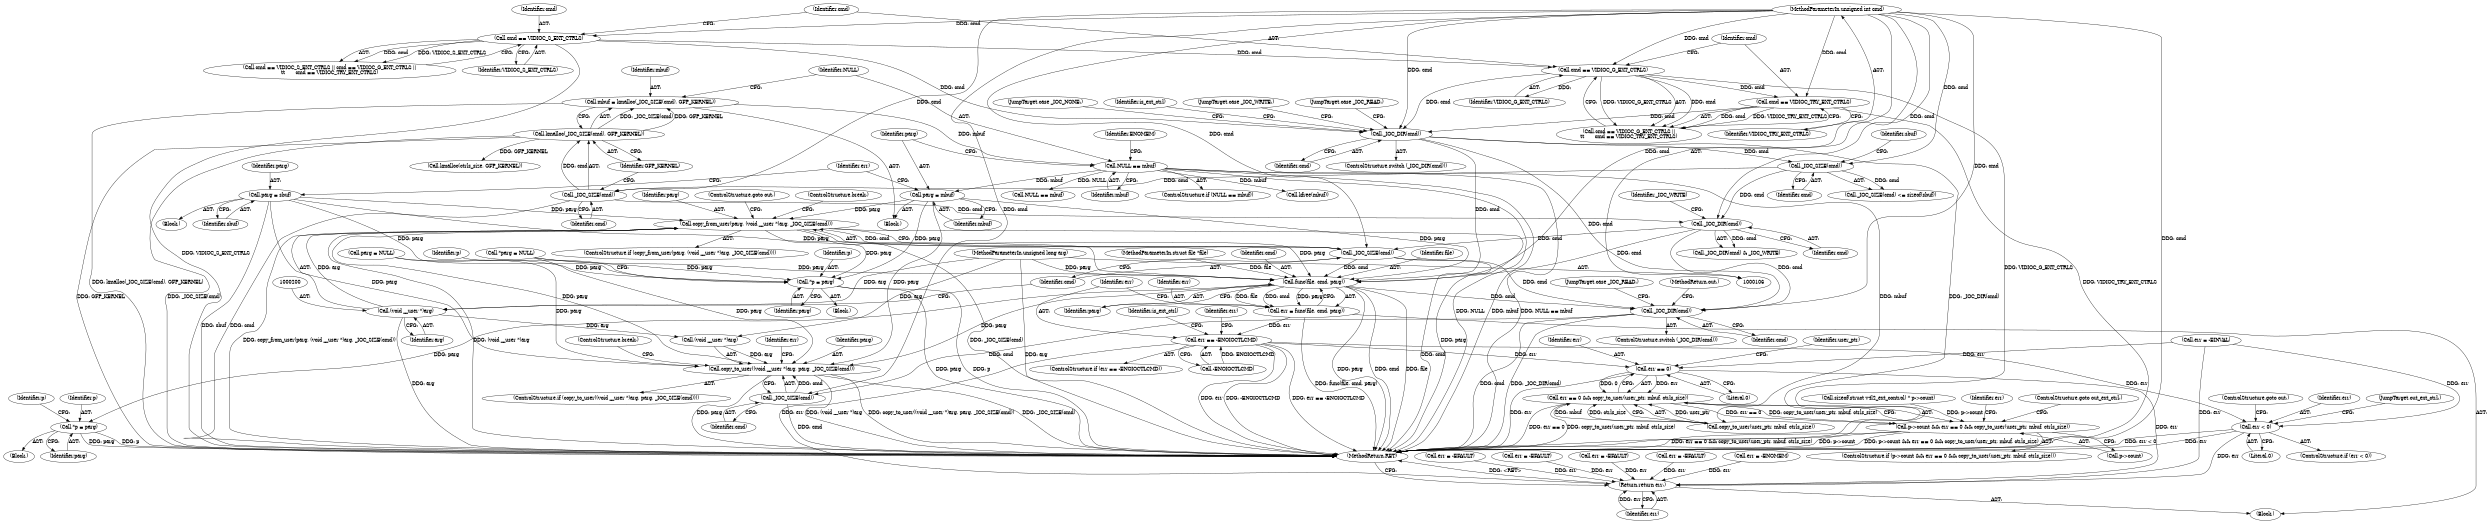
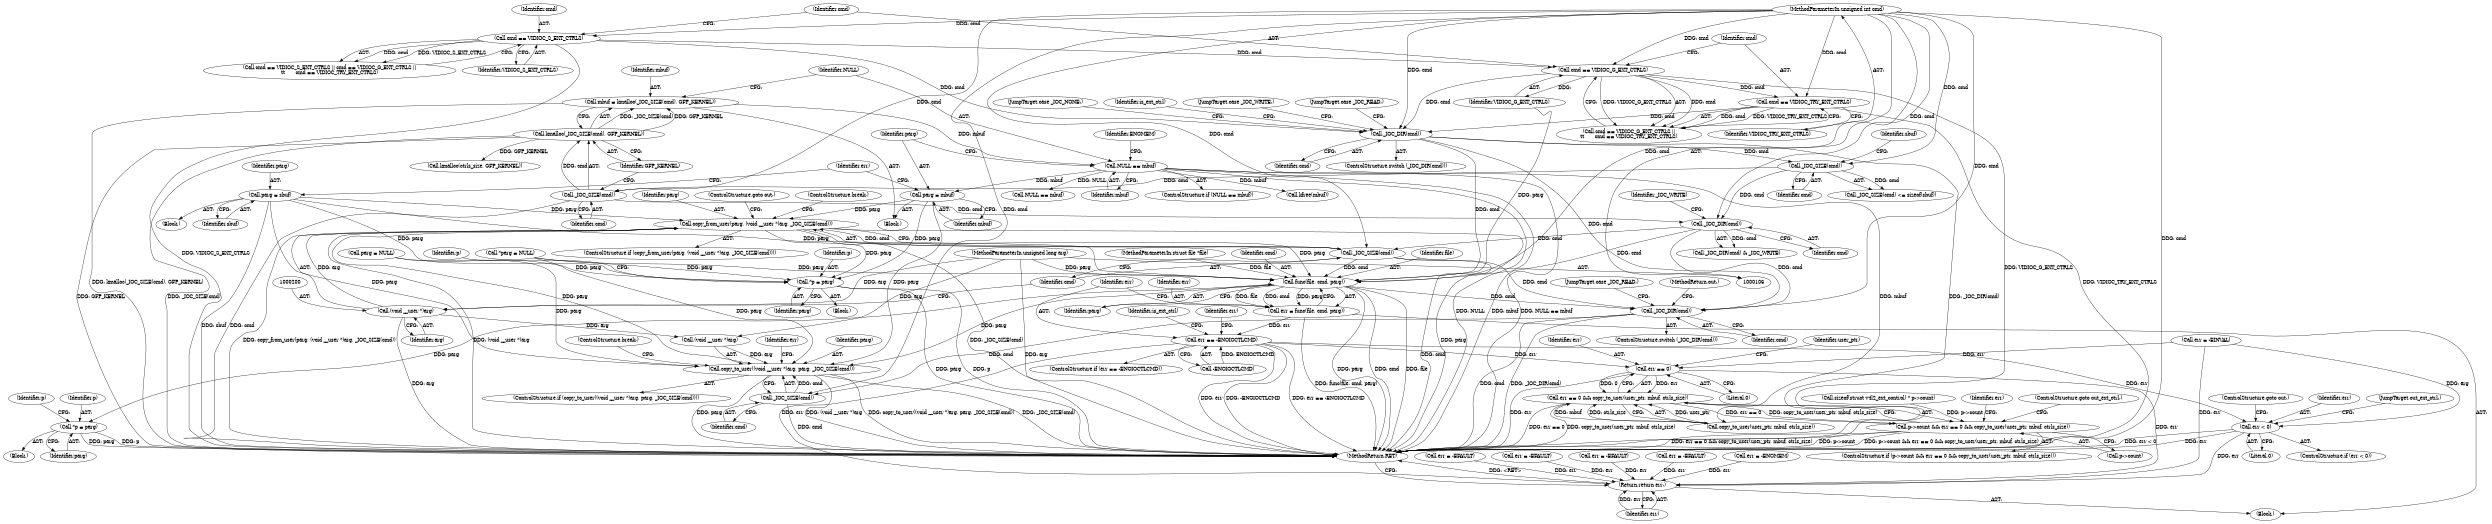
(1277, 227) -> (1493, 228)
(2458, 384) -> (2458, 384)
